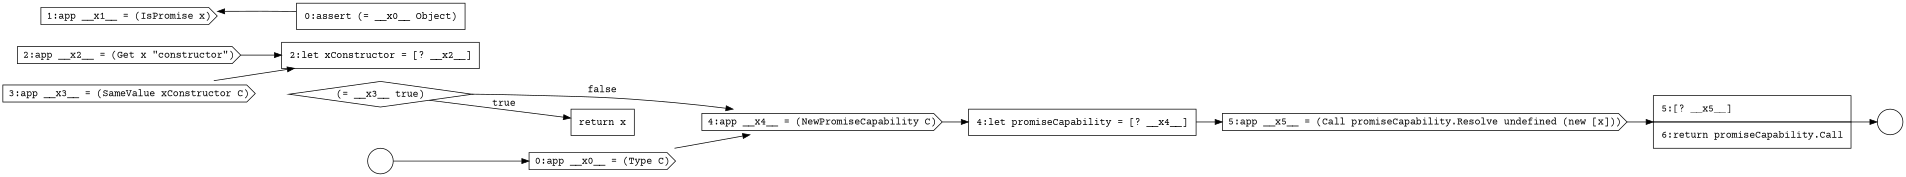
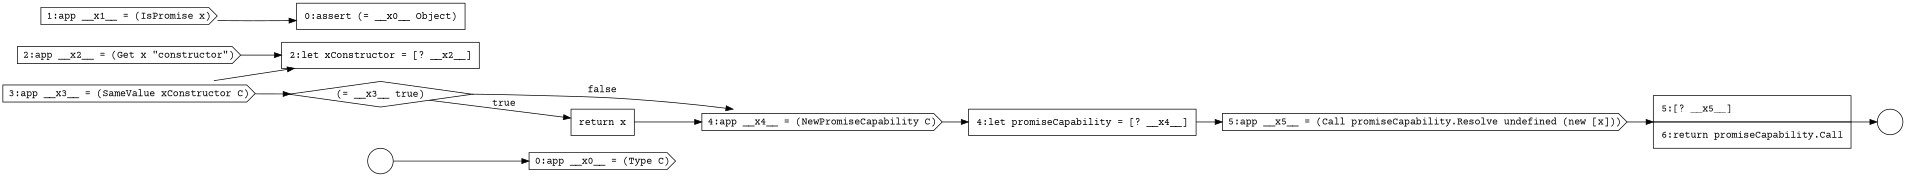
(260, 11) -> (253, 21)
none -> (269, 94)
(709, 142) -> (664, 122)
